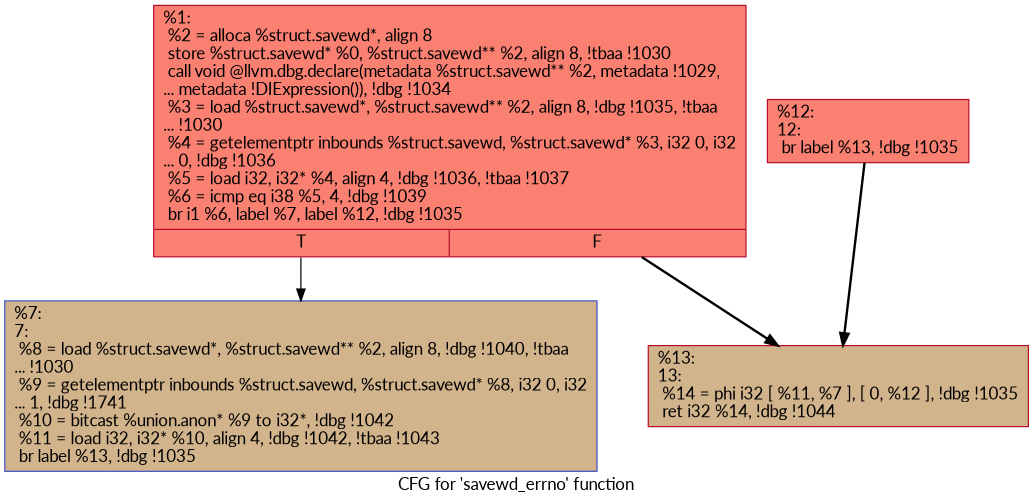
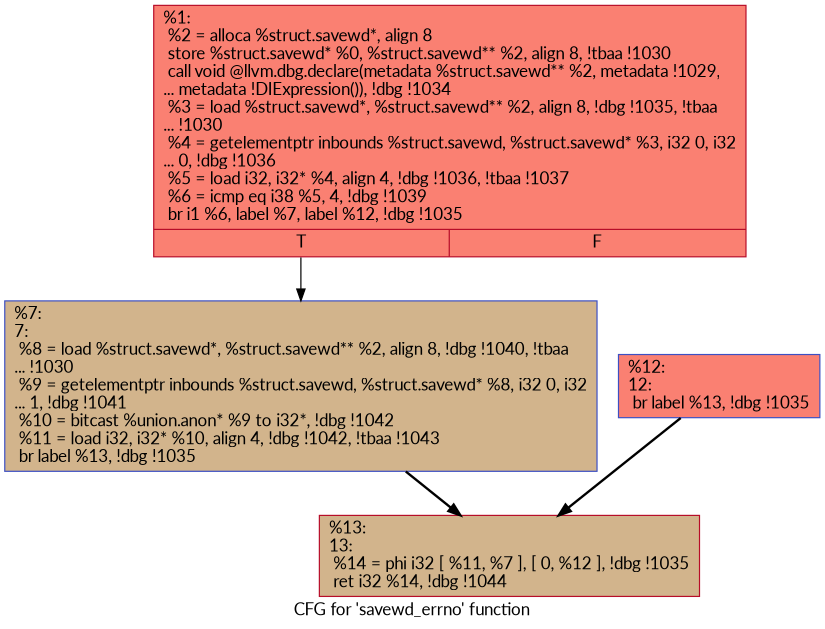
(868, 131) -> (719, 386)
(705, 298) -> (428, 490)
(71, 403) -> (71, 403)
